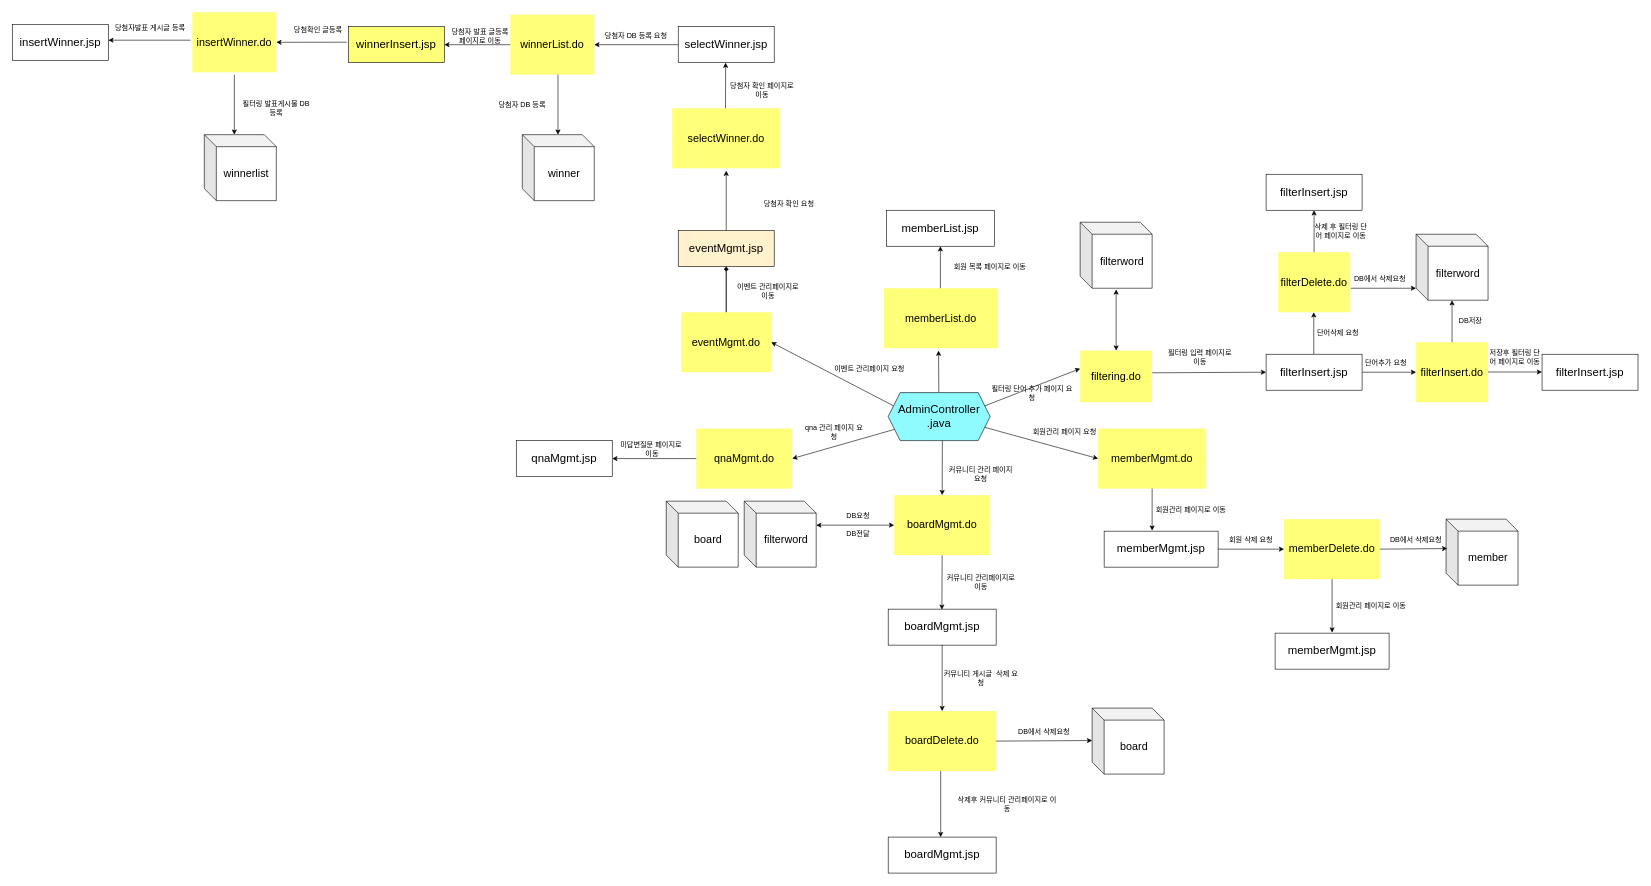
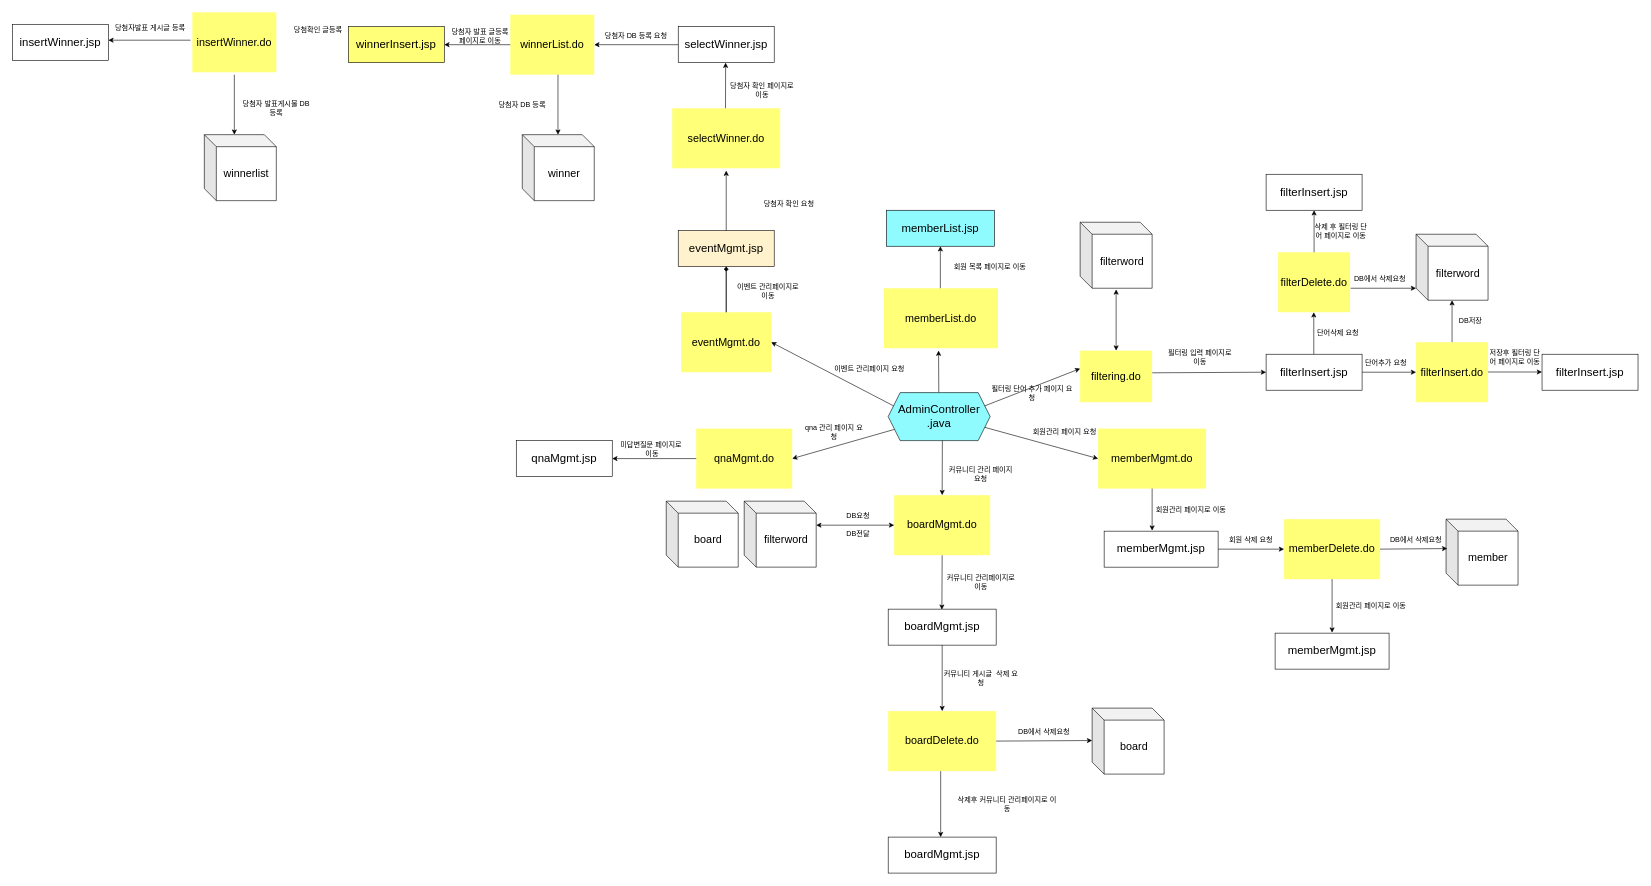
(281, 42) -> none
(276, 108) -> (276, 108)
(941, 228) -> (941, 228)
